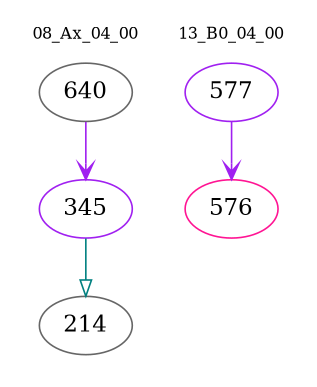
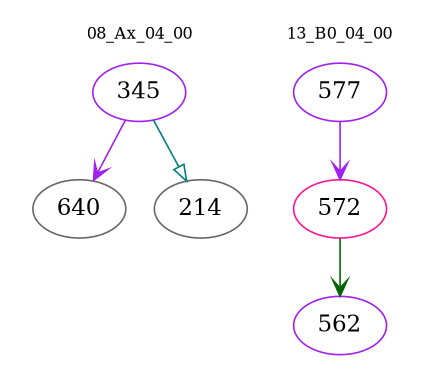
(86, 143) -> (113, 143)
(232, 209) -> (340, 209)
none -> (340, 326)
